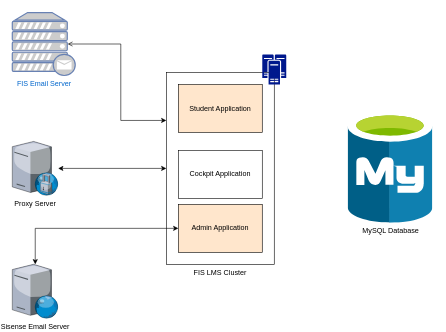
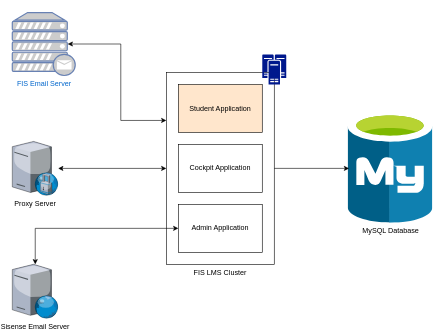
(72, 44) -> (73, 44)
none -> (310, 168)
(221, 174) -> (221, 168)
(221, 228) -> (221, 228)
